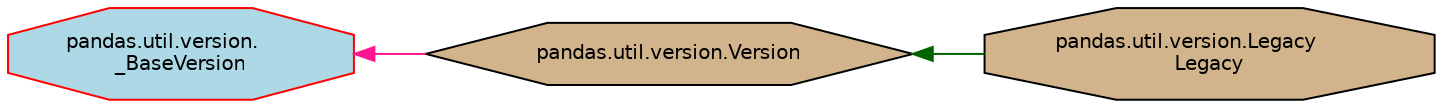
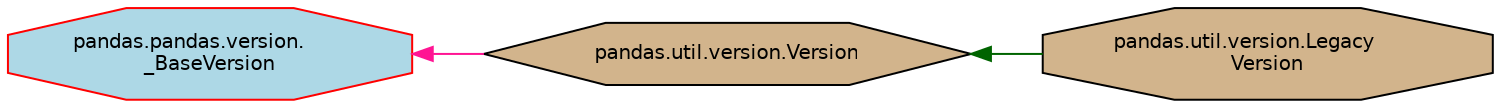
(181, 54) -> (210, 54)
(1210, 54) -> (1268, 54)
